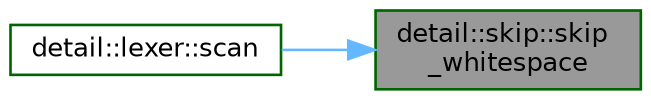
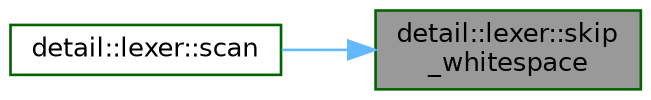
(508, 50) -> (508, 50)
